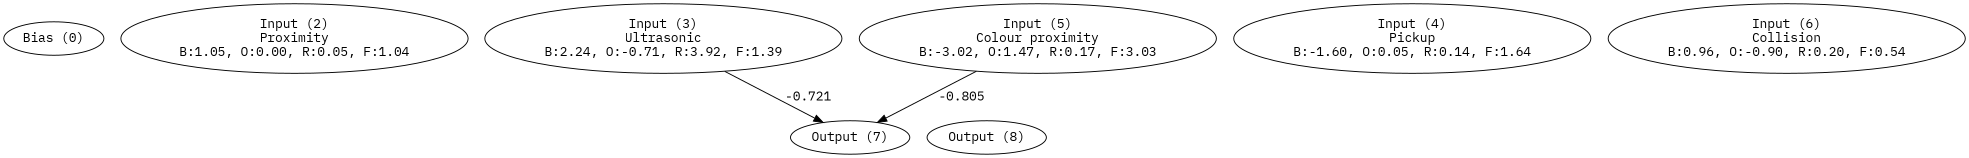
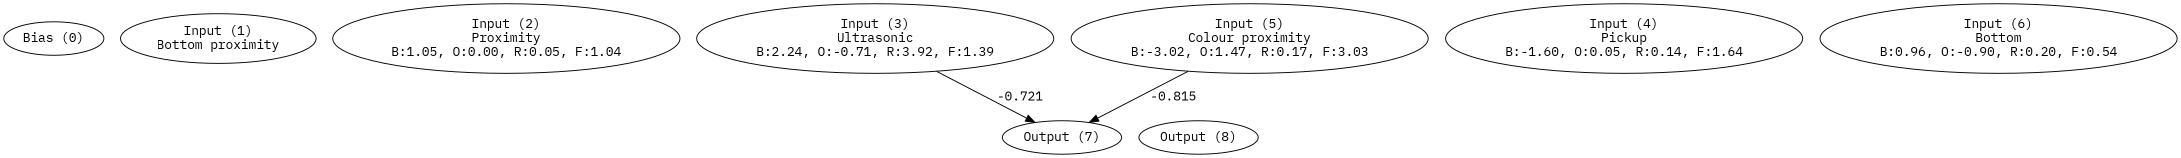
none -> (218, 39)
(1787, 39) -> (1999, 39)
(962, 97) -> (1173, 97)
